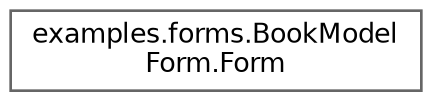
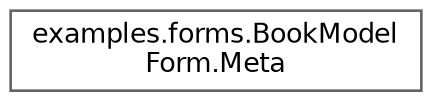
(216, 51) -> (216, 51)
